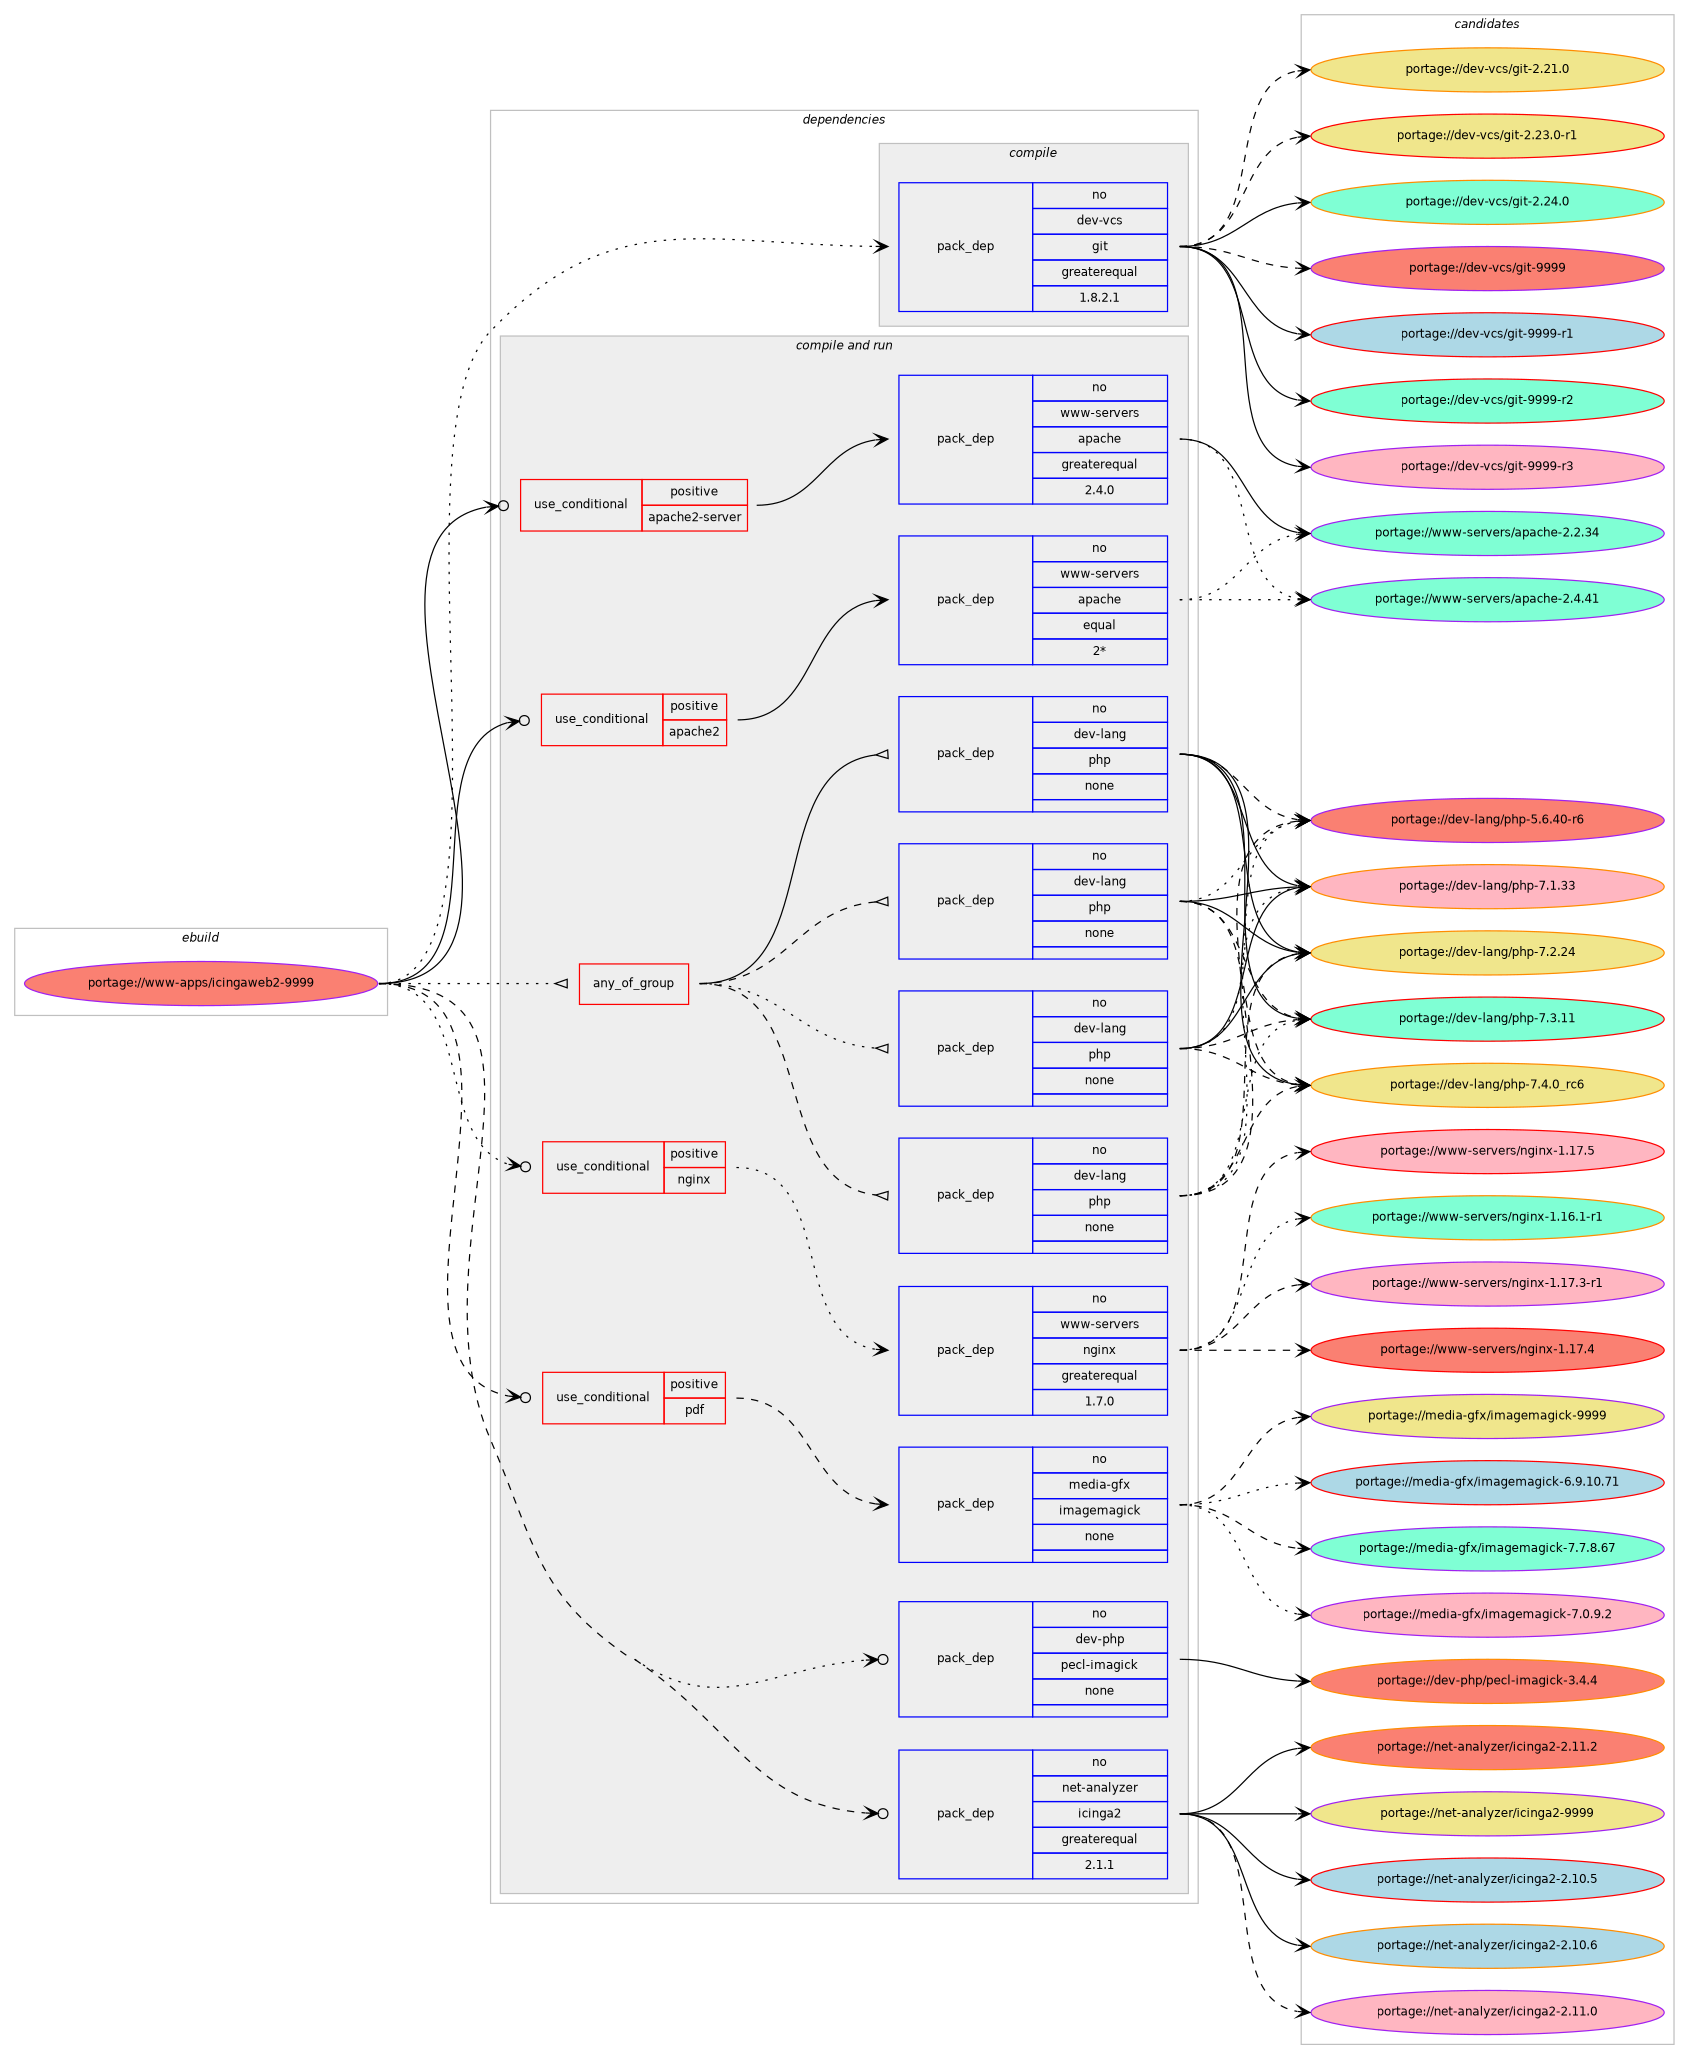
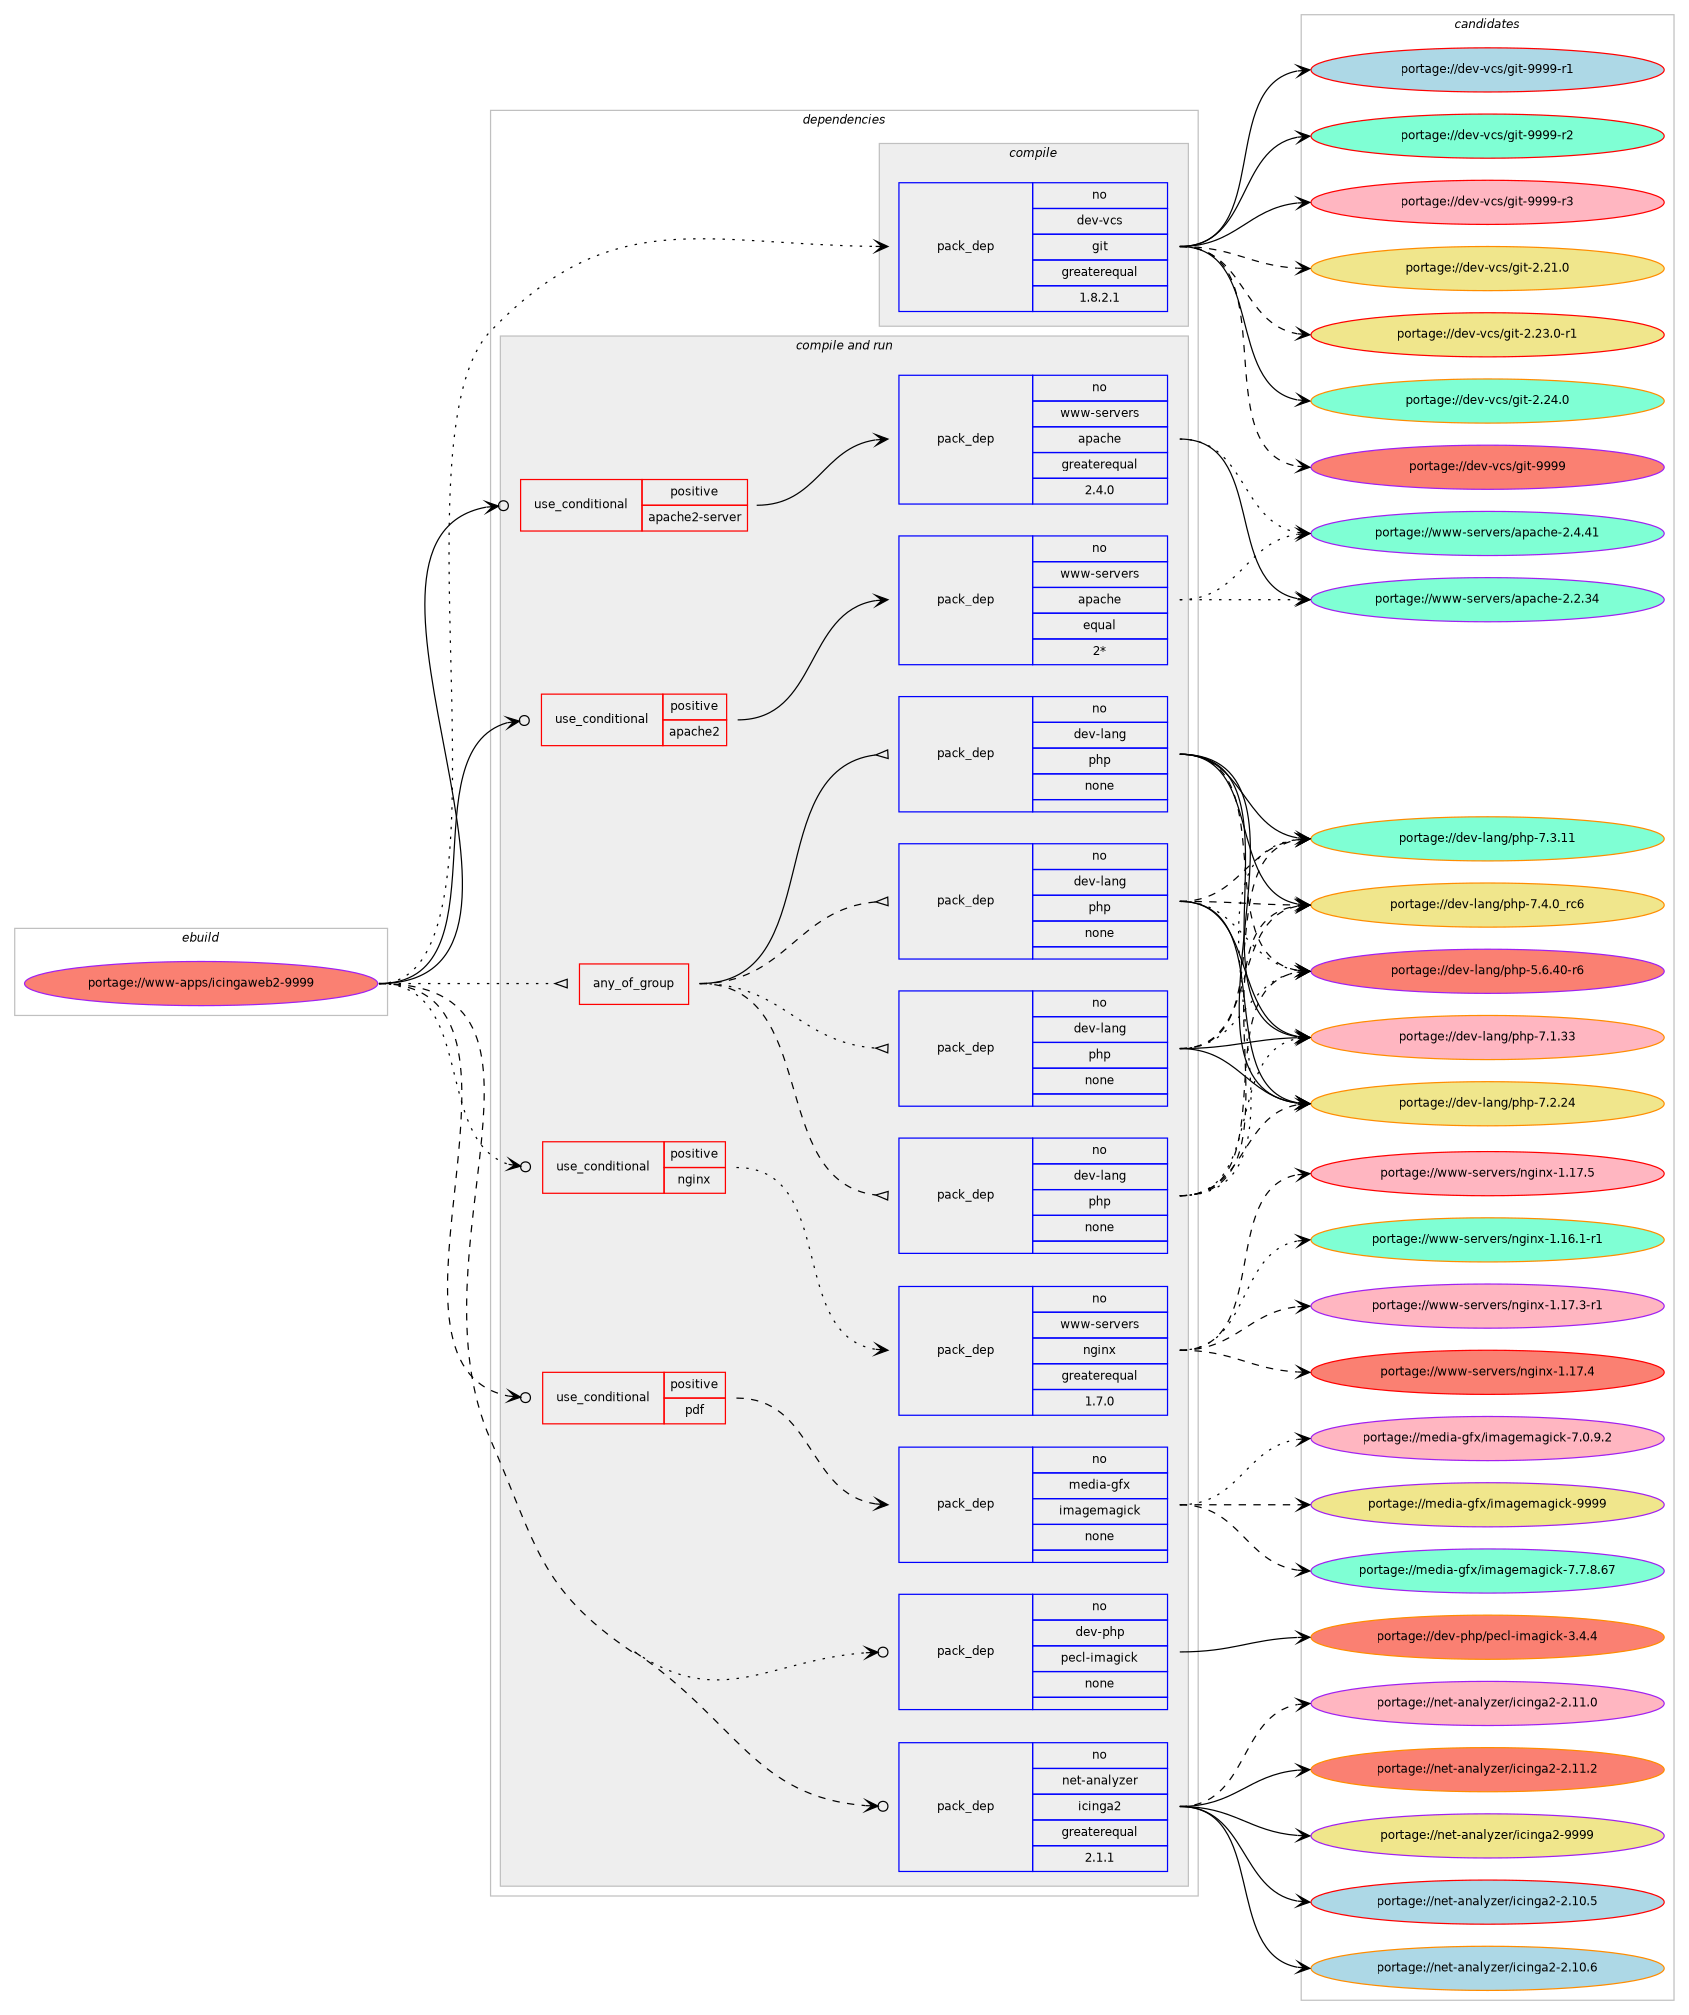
(1488, 467) -> (1488, 202)
(1488, 1019) -> (1488, 839)
(1488, 1483) -> none
